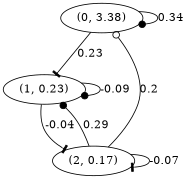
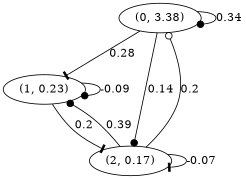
(90, 54) -> (122, 54)
none -> (146, 86)
(60, 125) -> (84, 125)
(96, 125) -> (119, 125)
